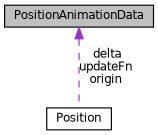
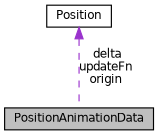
(79, 73) -> (79, 73)
